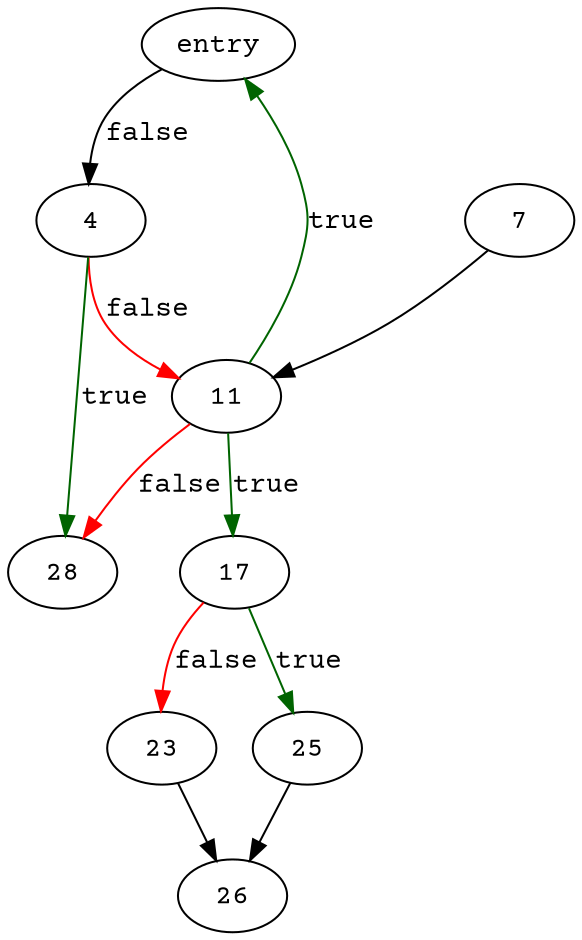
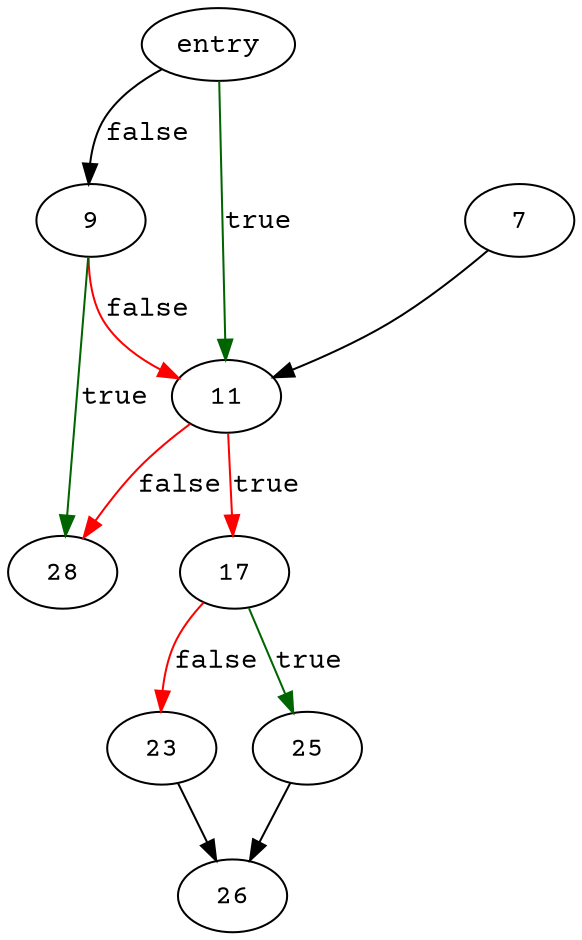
(91, 220) -> (91, 220)
(307, 230) -> (222, 210)
(230, 474) -> (230, 474)
